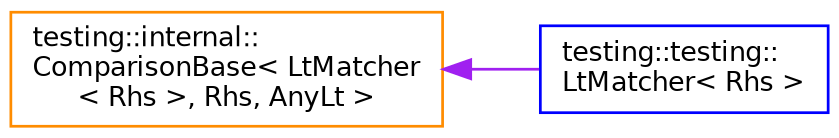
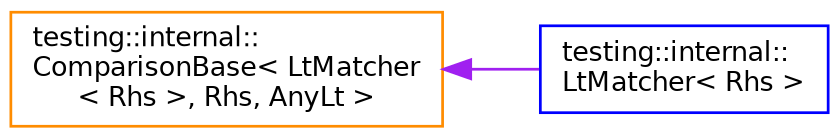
(684, 69) -> (684, 69)
